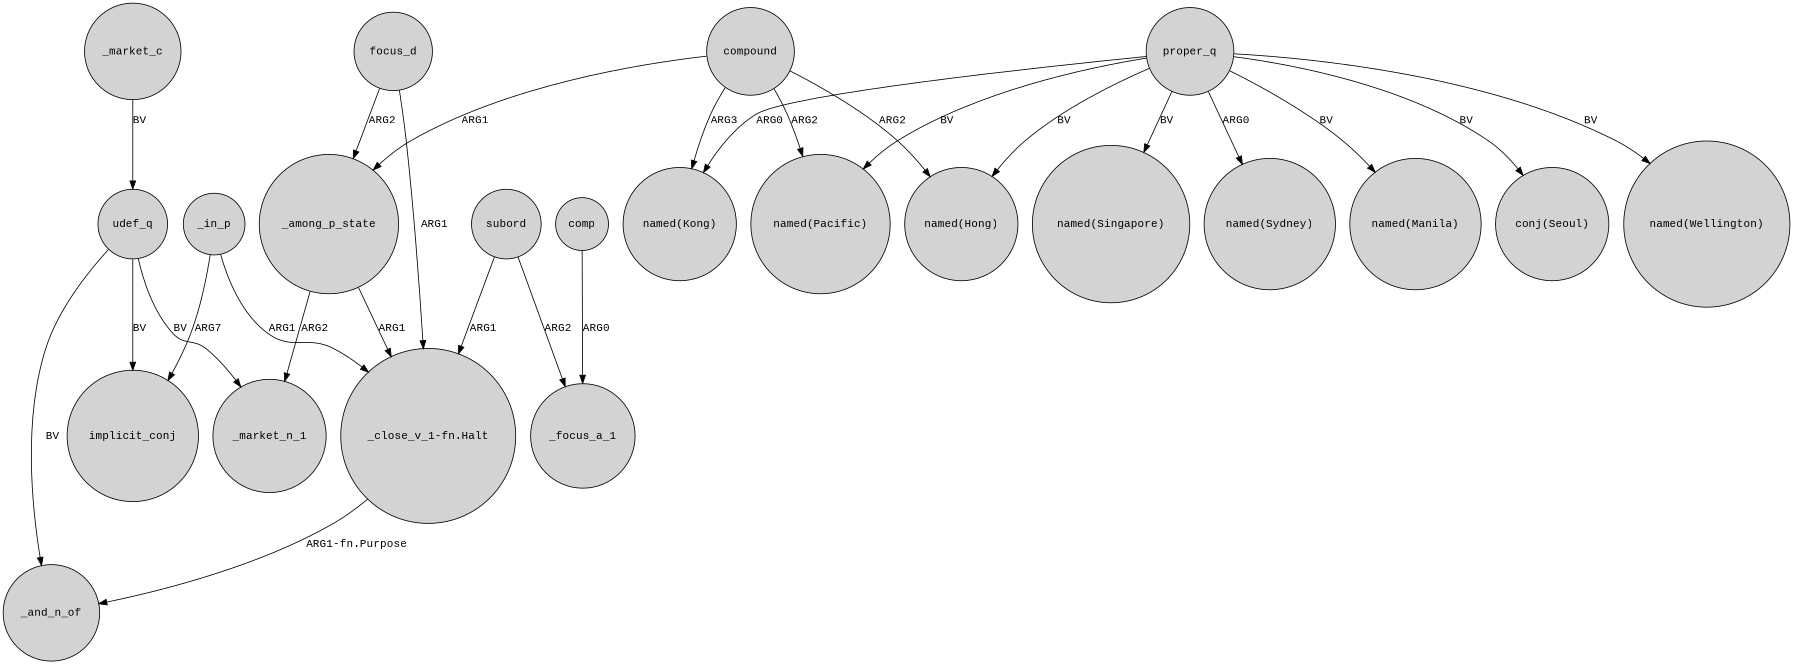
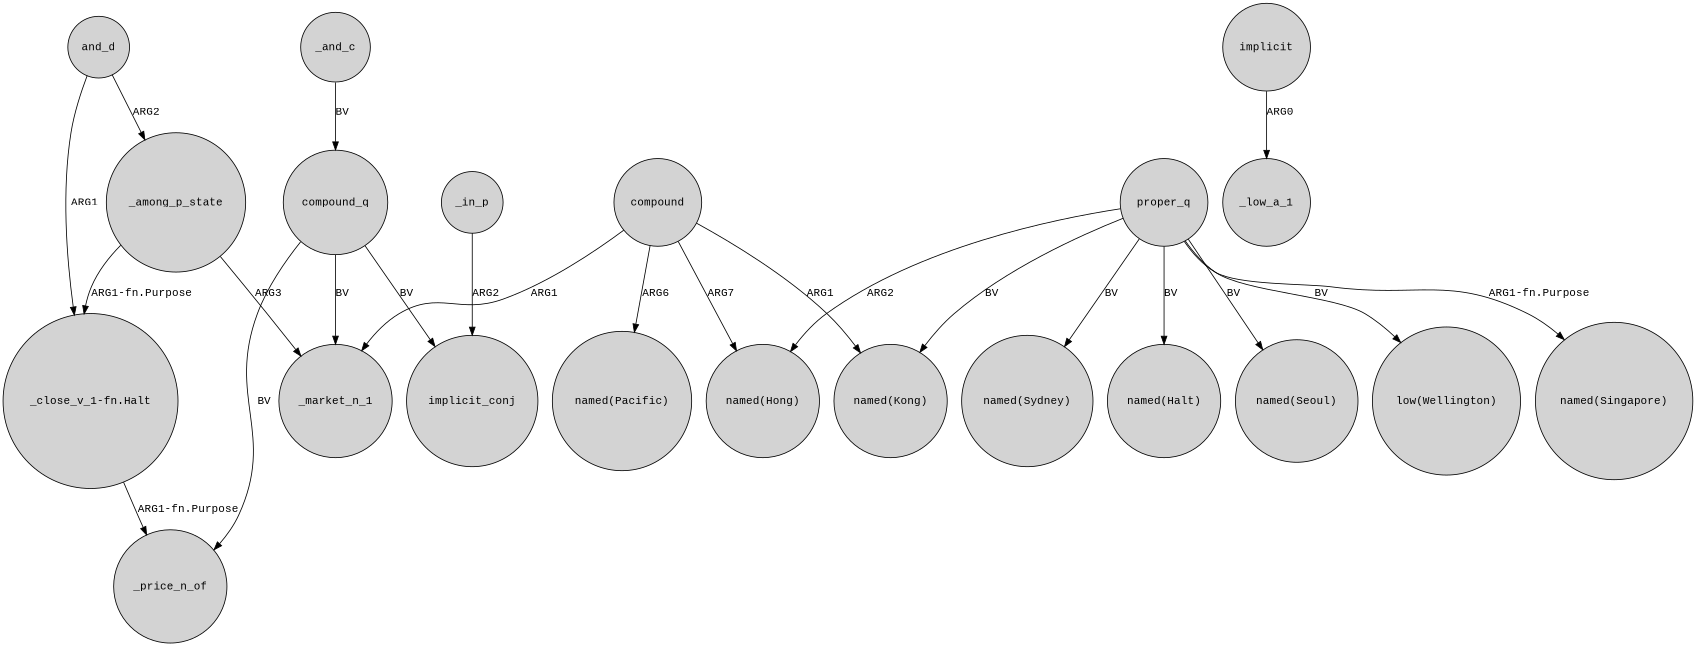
(133, 51) -> (336, 47)
(393, 51) -> (99, 47)
(536, 90) -> (497, 301)
(1001, 94) -> none
(724, 120) -> (821, 293)
(770, 120) -> (992, 293)
(805, 120) -> (656, 293)
(893, 120) -> (721, 293)
(1064, 120) -> (881, 293)
(1167, 120) -> (1539, 293)
(1236, 120) -> (1112, 293)
(133, 224) -> (336, 202)
(506, 224) -> none
(582, 224) -> (1267, 47)
(1415, 224) -> (1164, 401)
(1552, 224) -> (1297, 401)
(1707, 224) -> (1446, 401)
(208, 328) -> (486, 293)
(315, 328) -> (269, 293)
(392, 328) -> (142, 293)
(272, 336) -> none
(583, 436) -> (1267, 202)
(51, 613) -> (170, 586)
